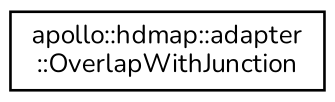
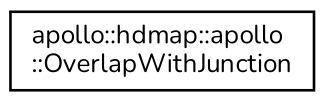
(167, 51) -> (162, 51)
